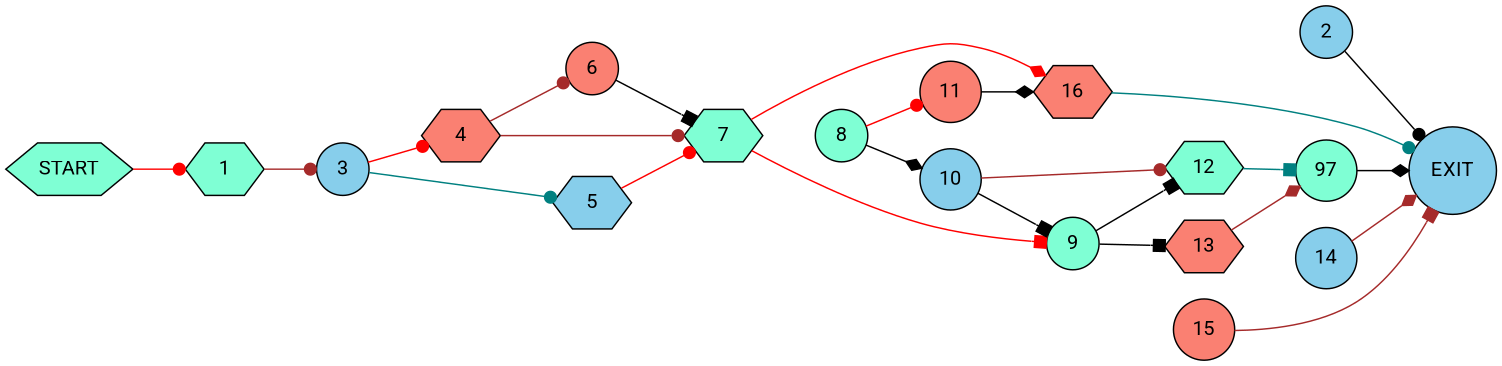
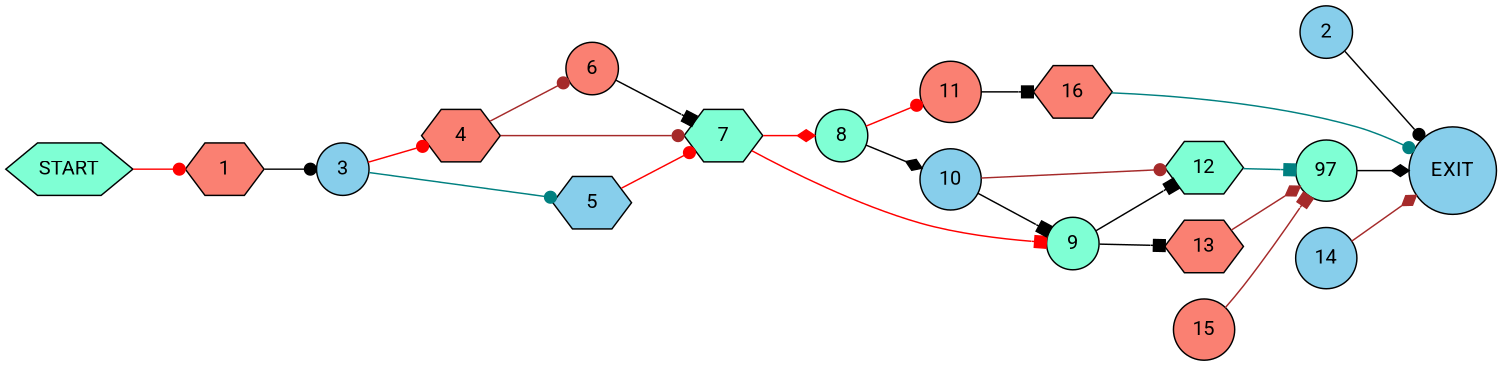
(887, 57) -> (780, 136)
(1000, 92) -> (1000, 92)
(225, 169) -> (225, 169)
(284, 169) -> (284, 169)
(1348, 307) -> (1264, 259)
